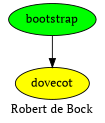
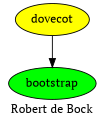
(52, 47) -> (52, 47)
